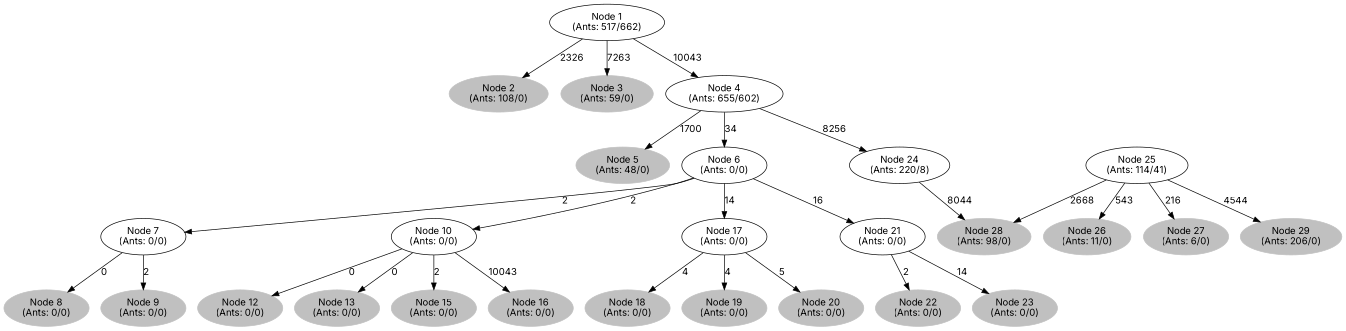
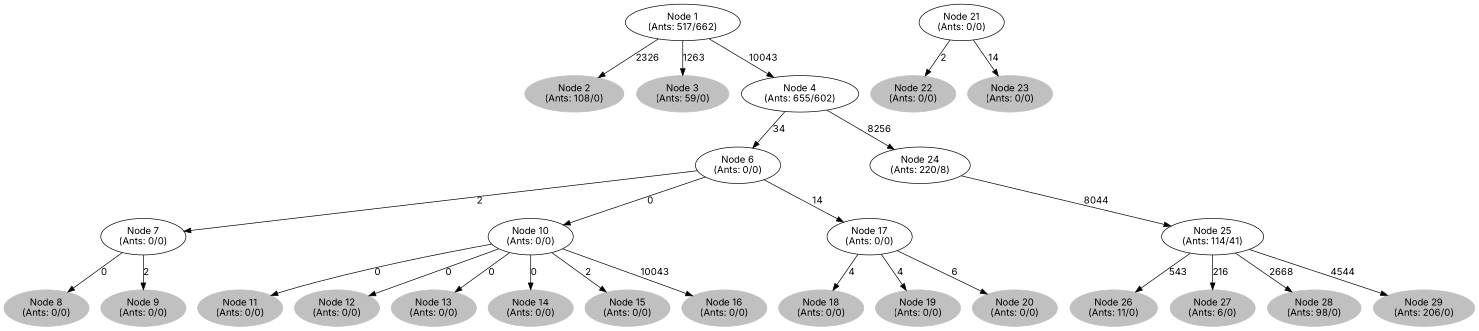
(619, 58) -> (694, 58)
(623, 165) -> none
(939, 199) -> (1063, 200)
(800, 200) -> none
(633, 201) -> (651, 201)
(782, 272) -> (955, 272)
none -> (240, 308)
none -> (531, 308)
